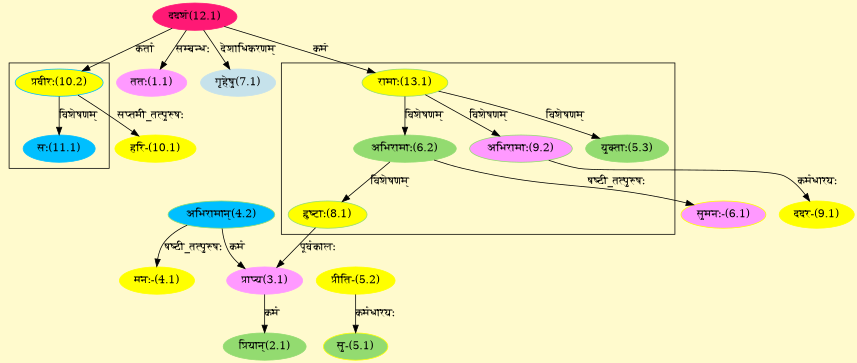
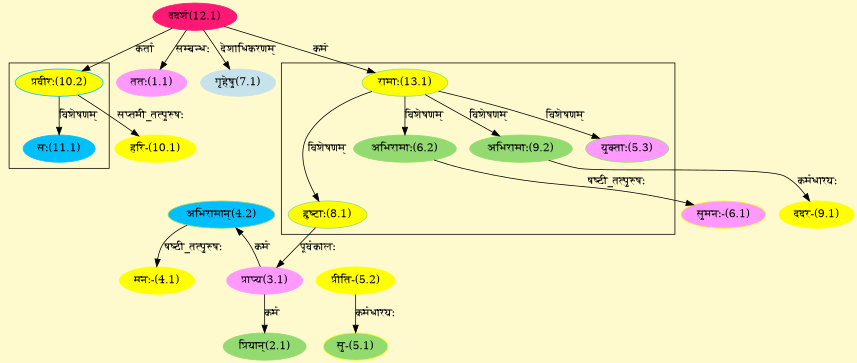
(521, 149) -> (521, 149)
(627, 149) -> (627, 149)
(369, 179) -> (313, 128)
(227, 248) -> (252, 249)
